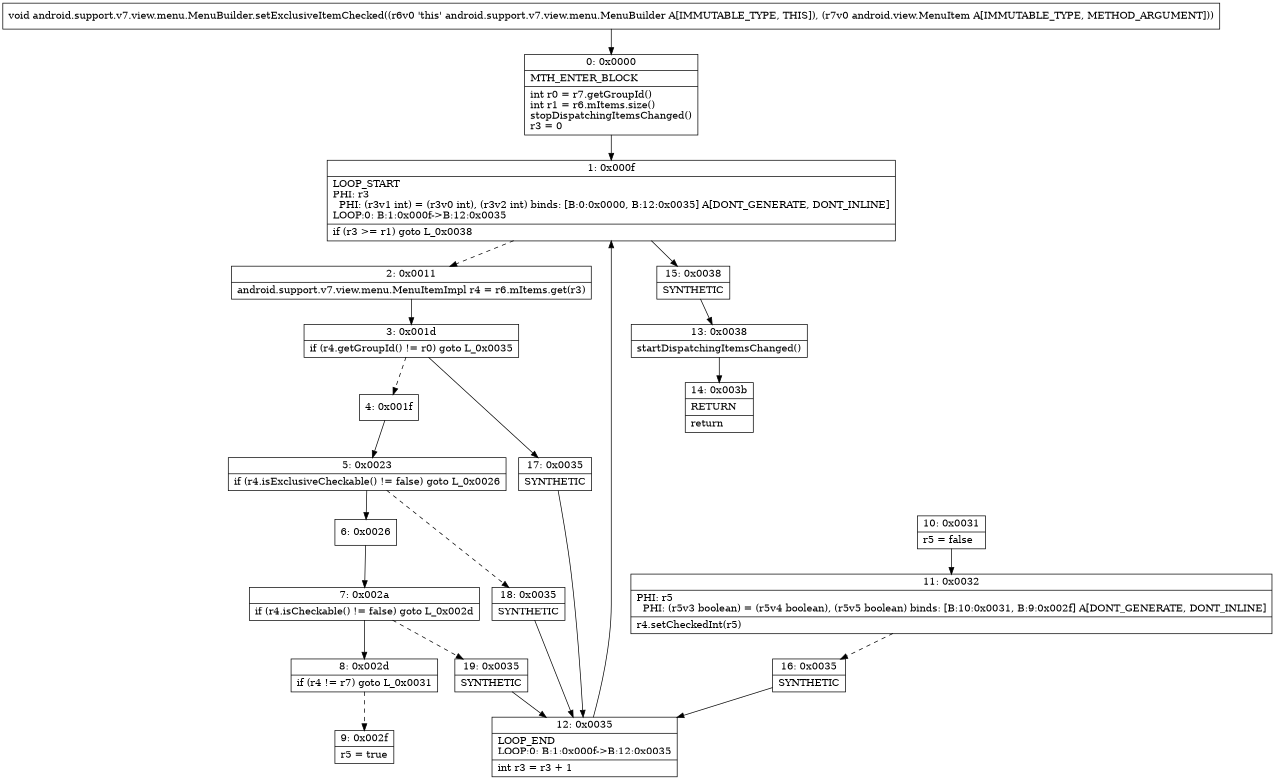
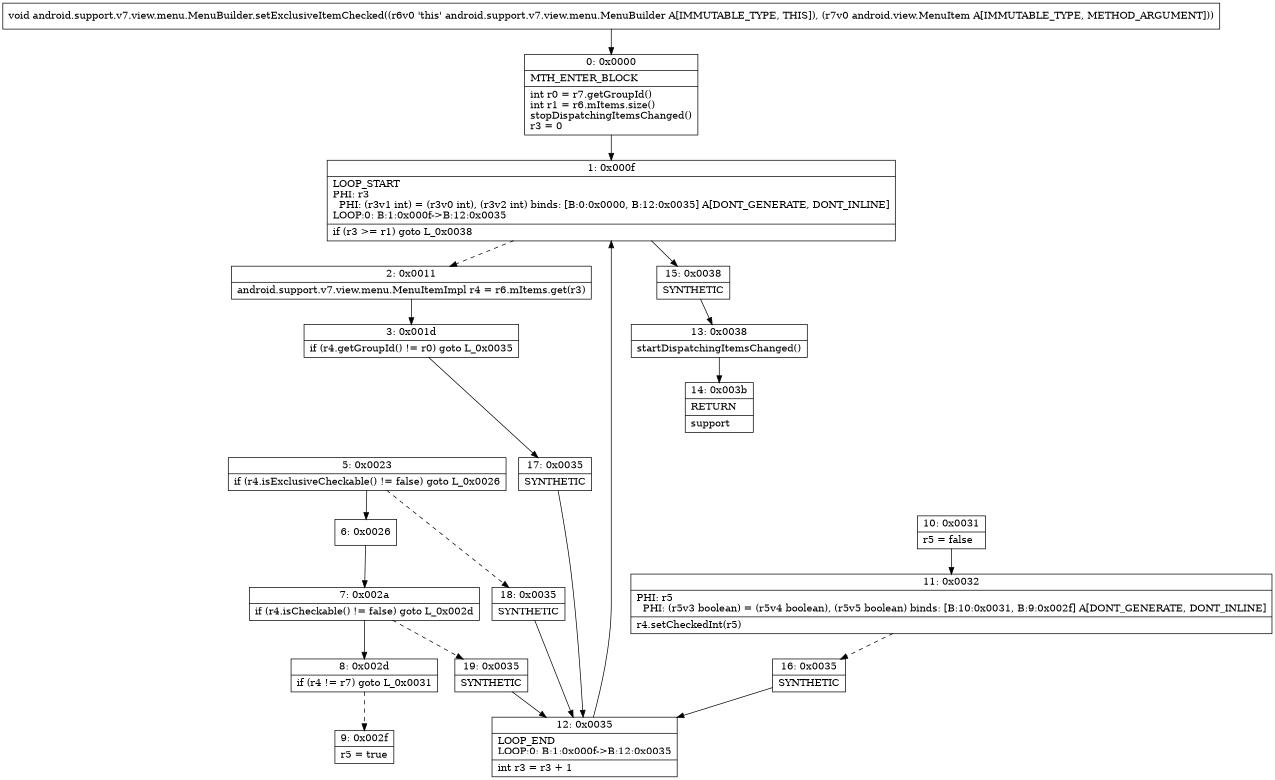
(389, 408) -> none
(707, 424) -> (711, 424)
